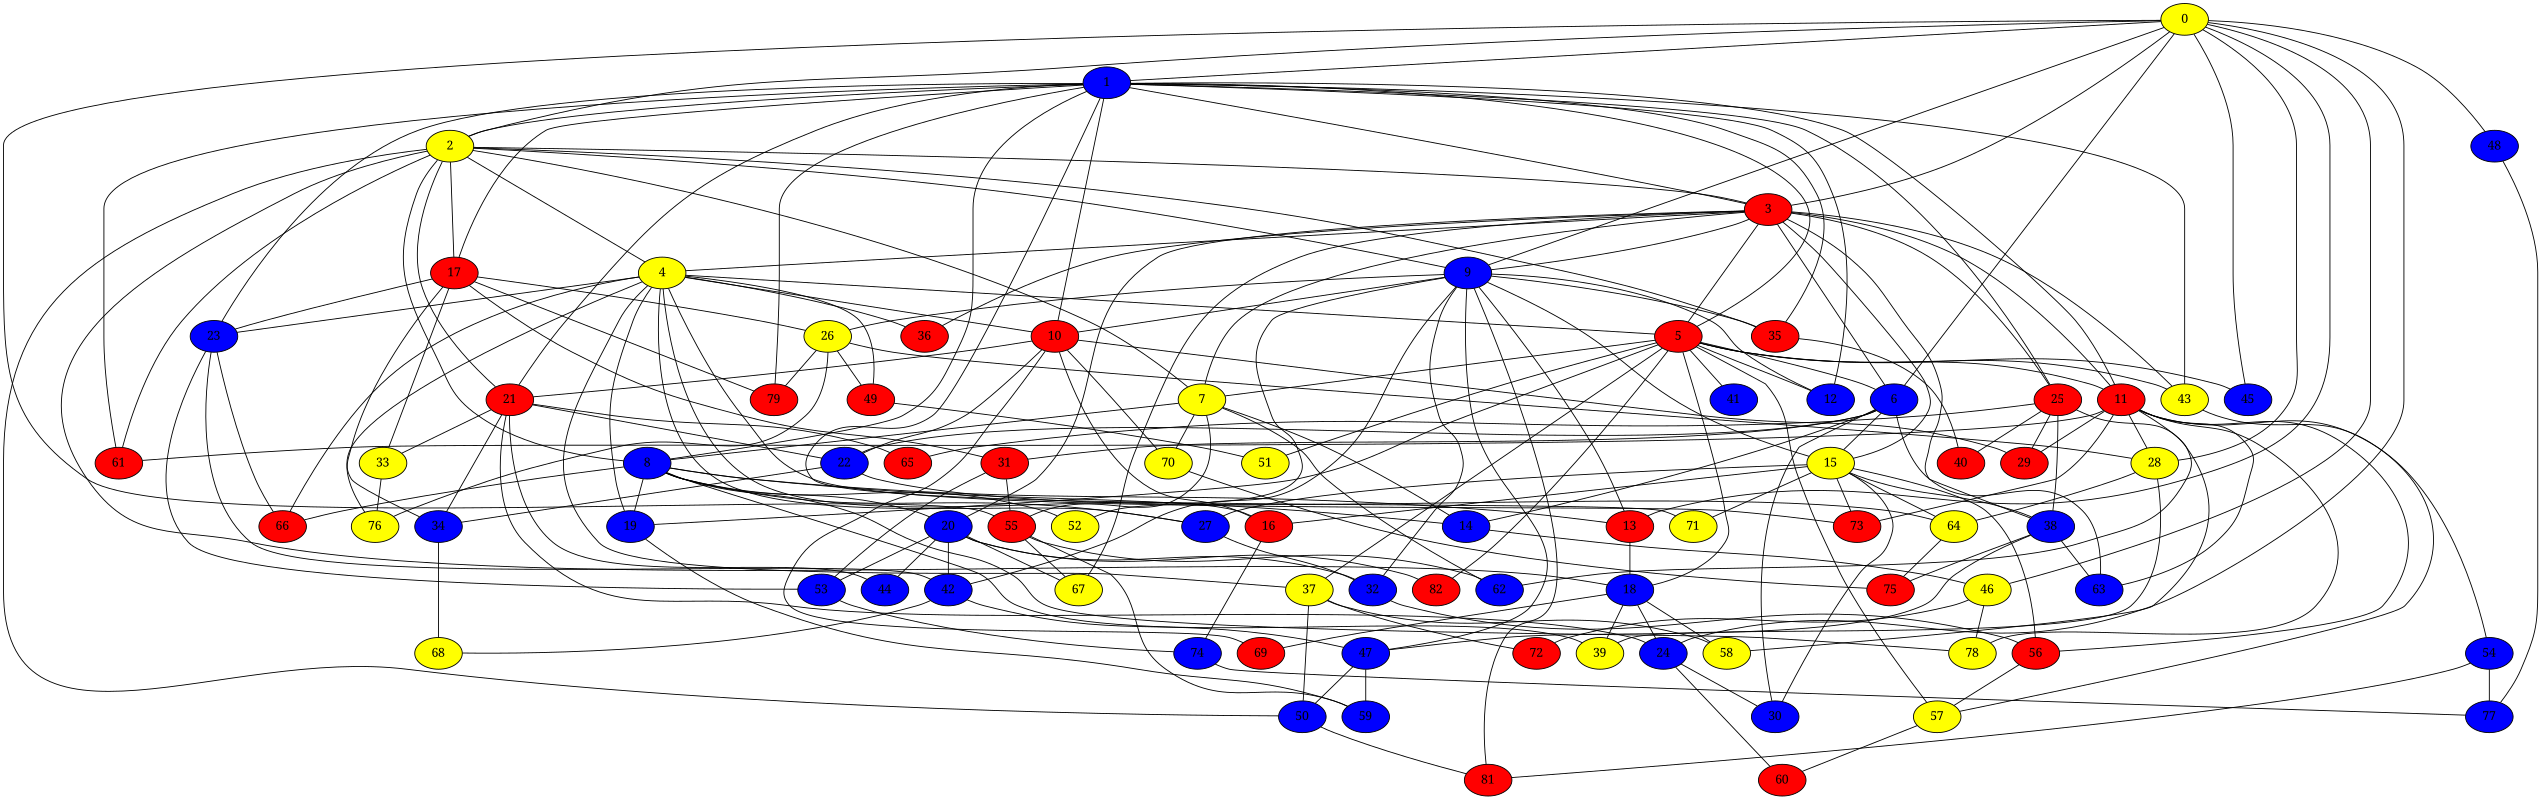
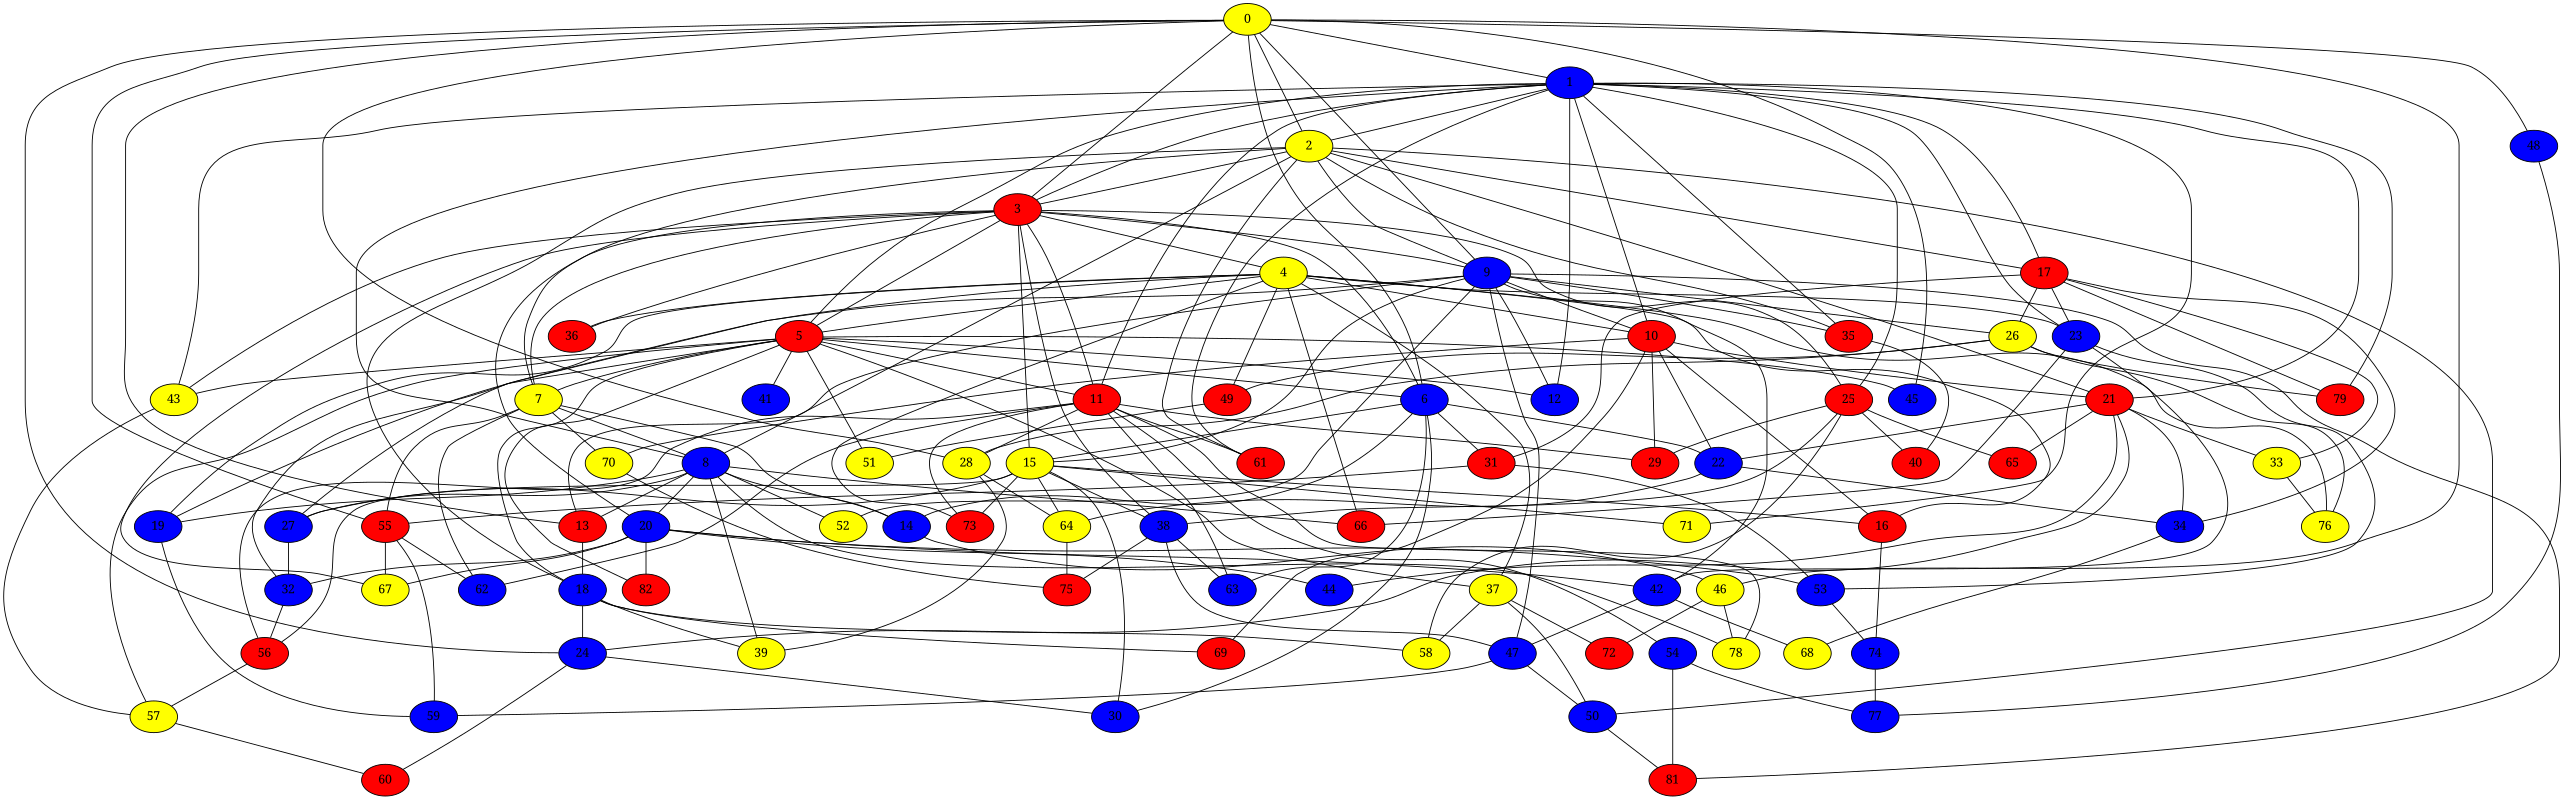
(556, 210) -> none
